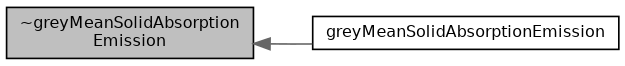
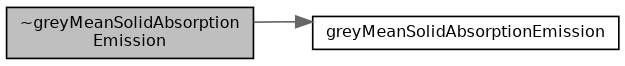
(291, 44) -> (275, 22)
